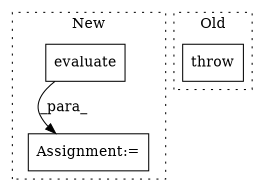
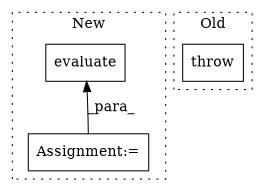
(39, 102) -> (88, 113)
